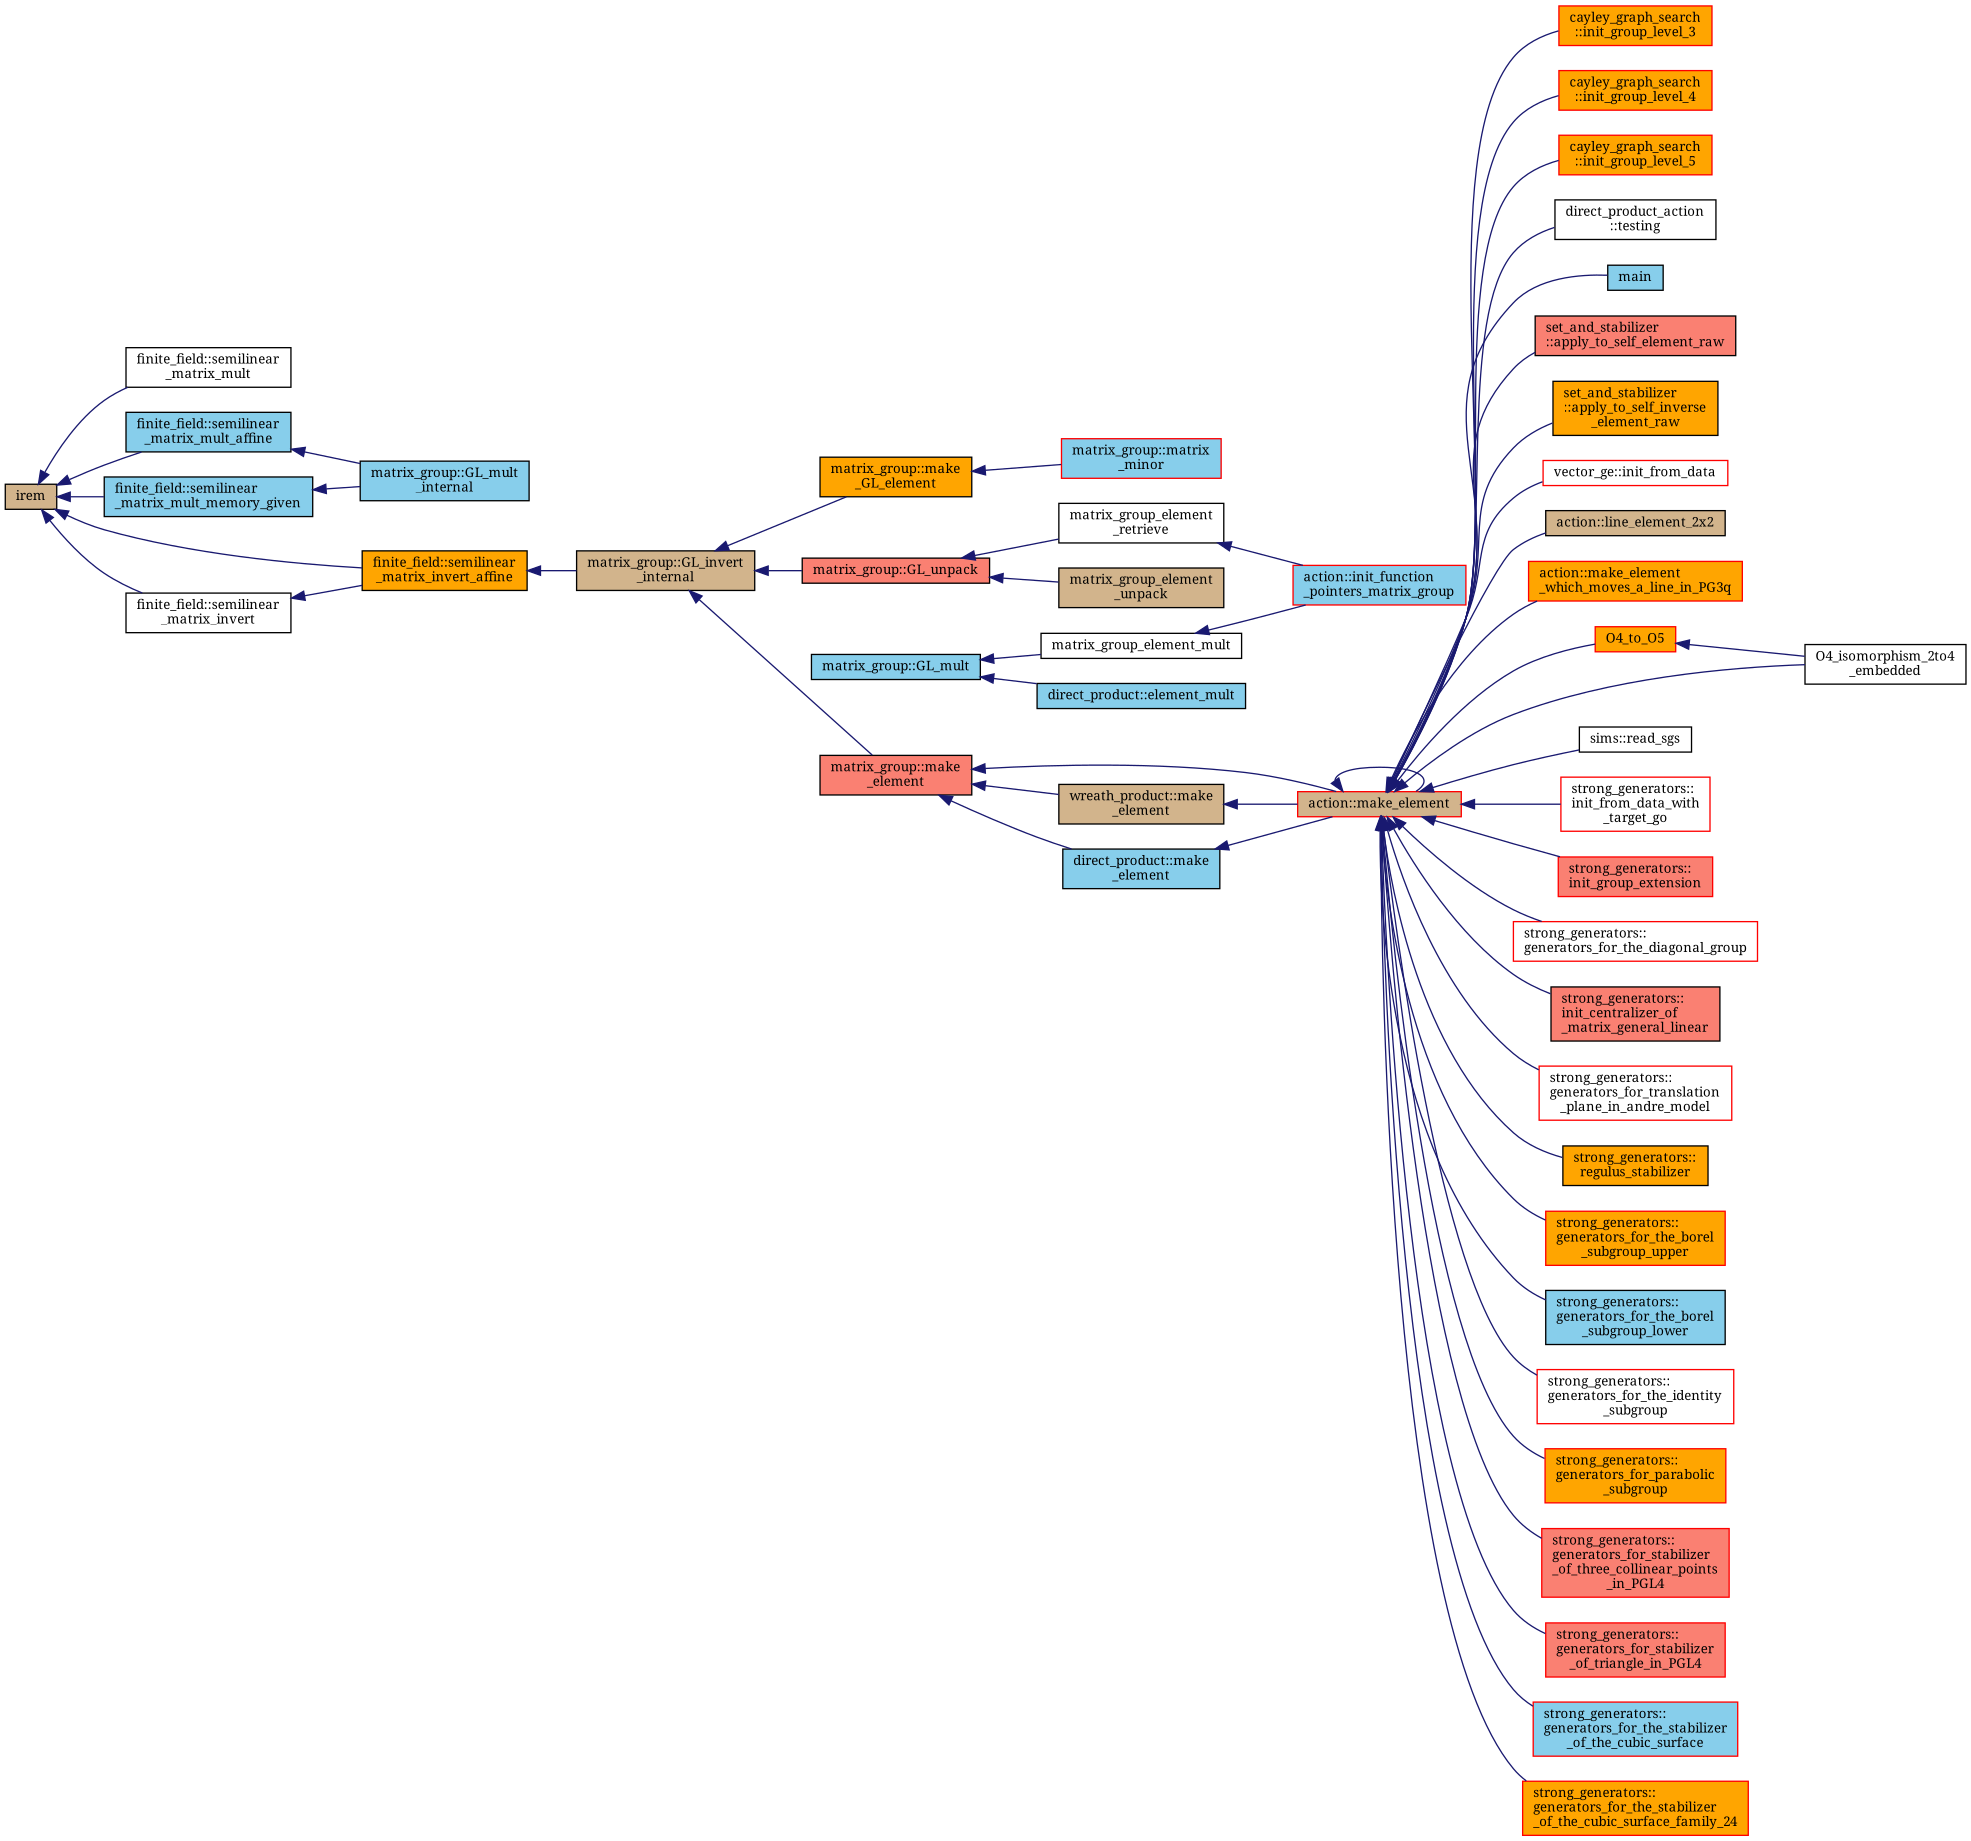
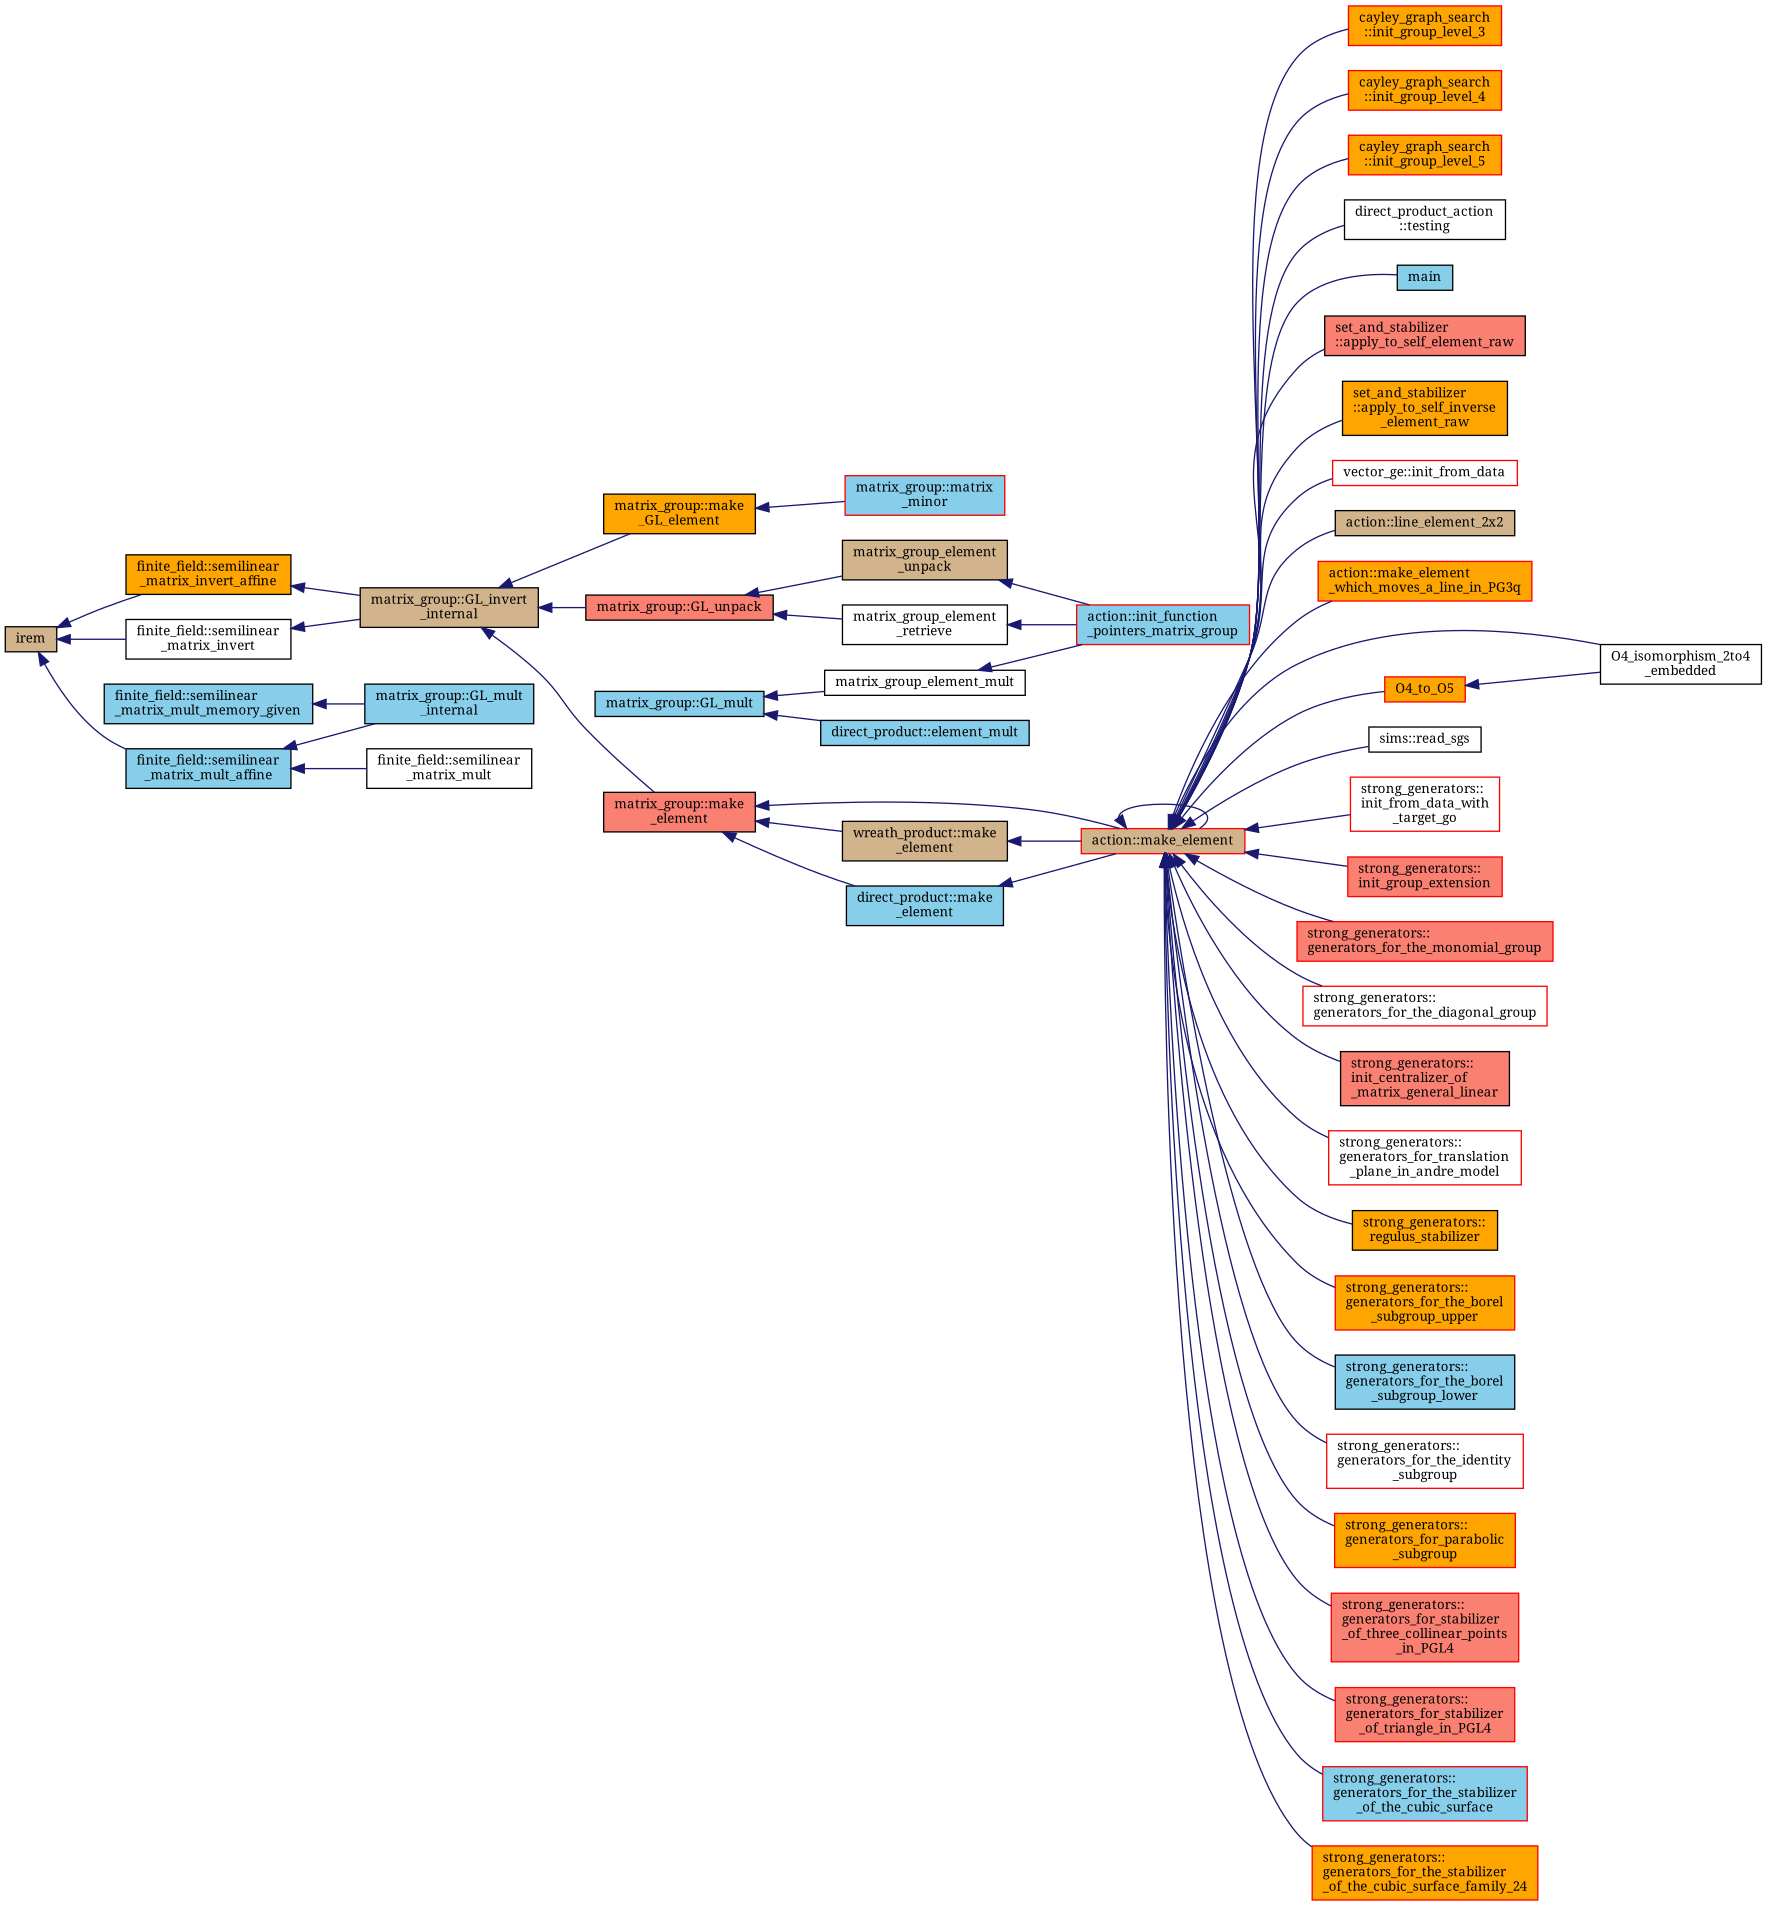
(80, 423) -> (336, 769)
(87, 497) -> none
(333, 591) -> (332, 623)
none -> (1051, 594)
none -> (1425, 941)
